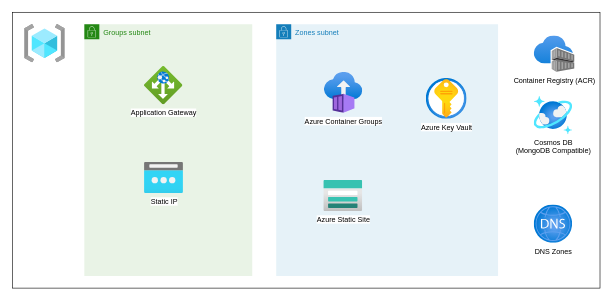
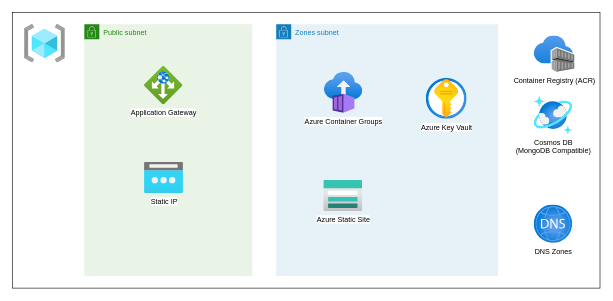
(129, 33) -> (127, 33)
